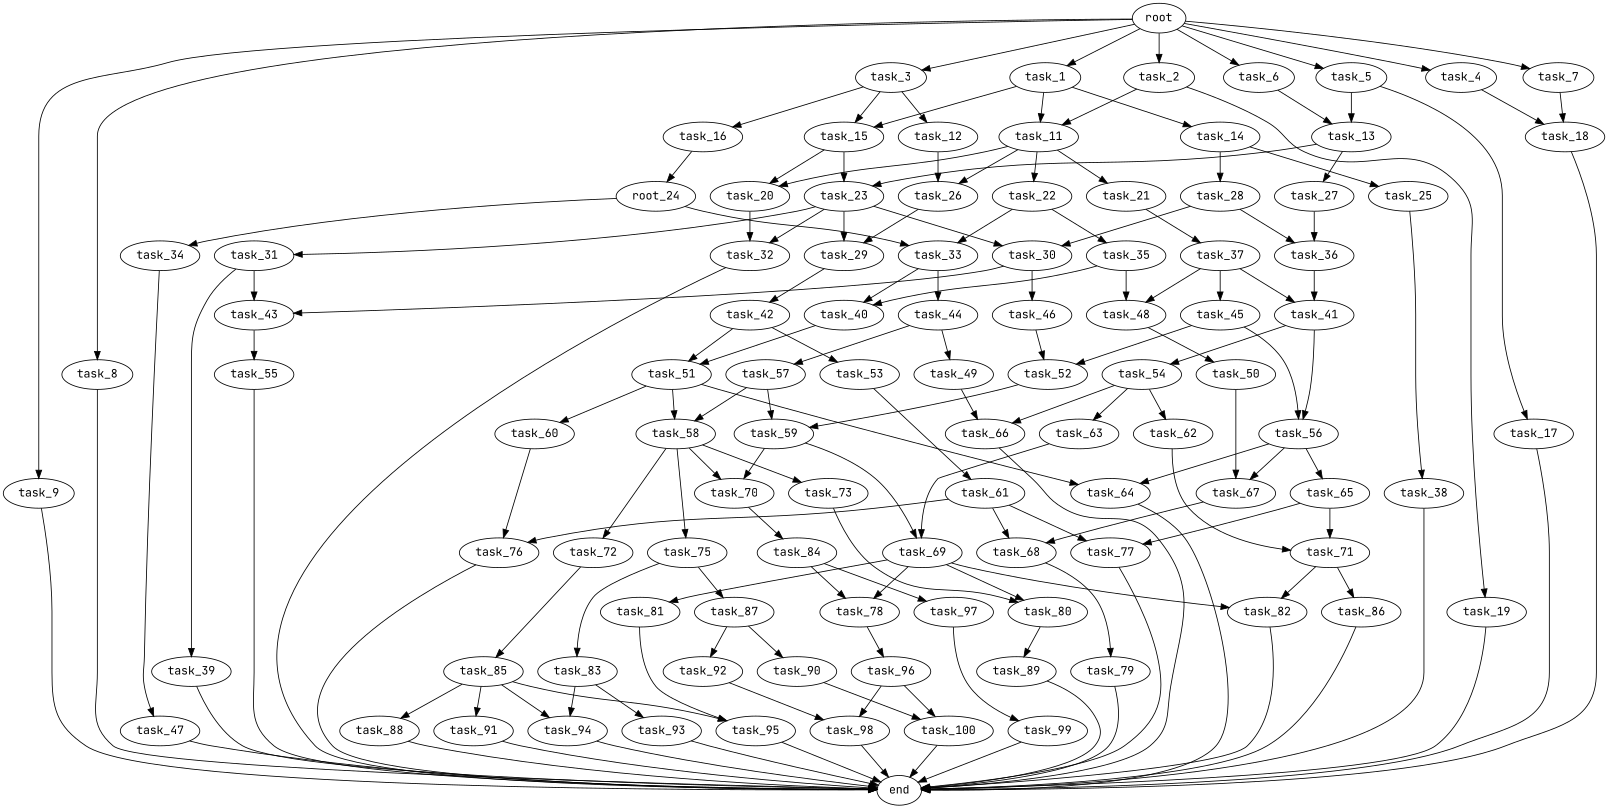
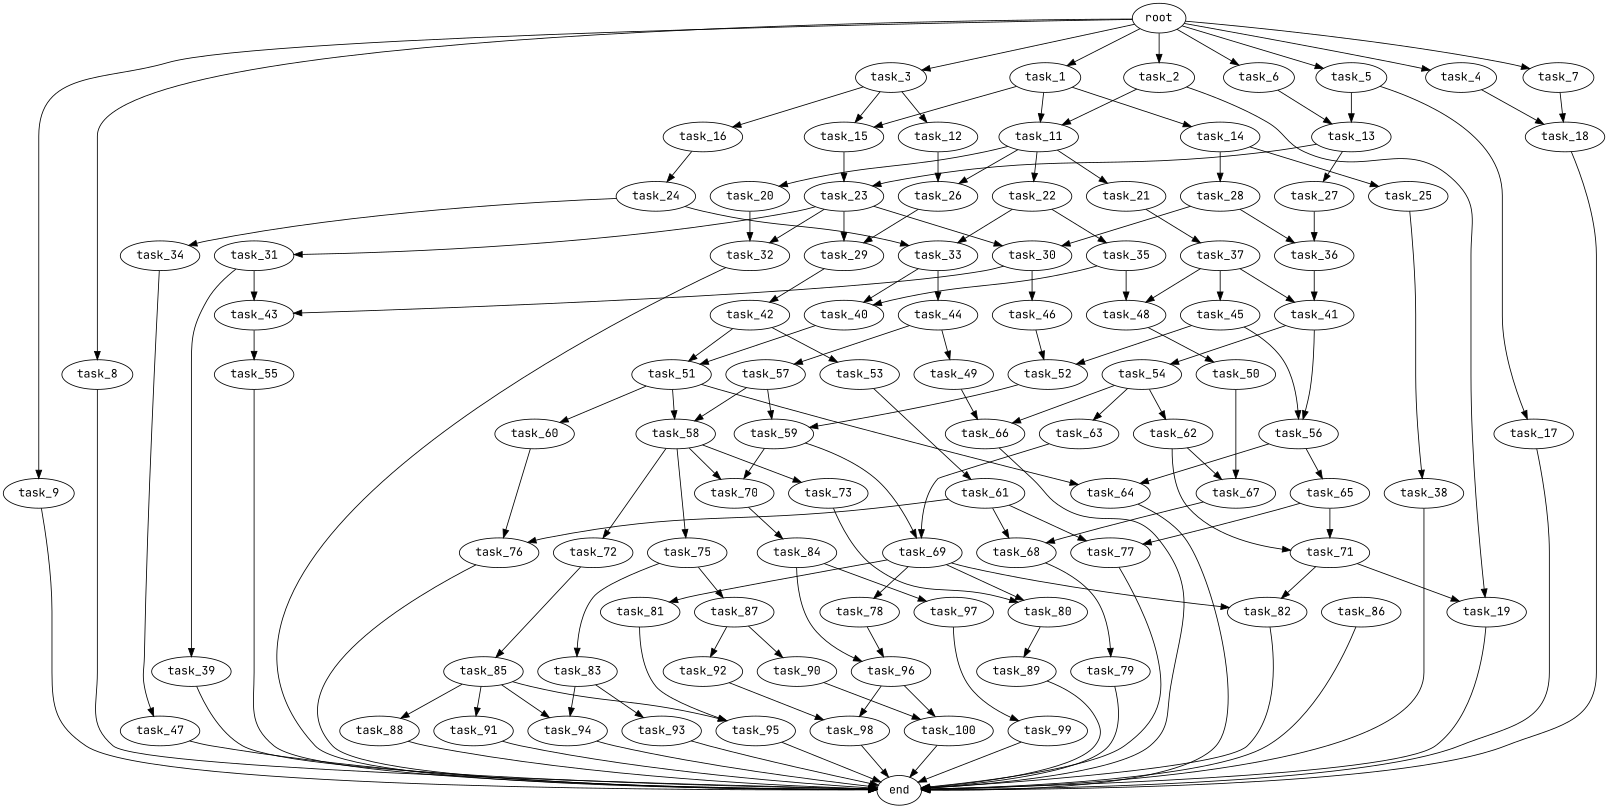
(800, 164) -> none
(656, 196) -> (656, 196)
(1270, 461) -> (1200, 460)
(1344, 579) -> (1404, 581)
(825, 580) -> (810, 623)
